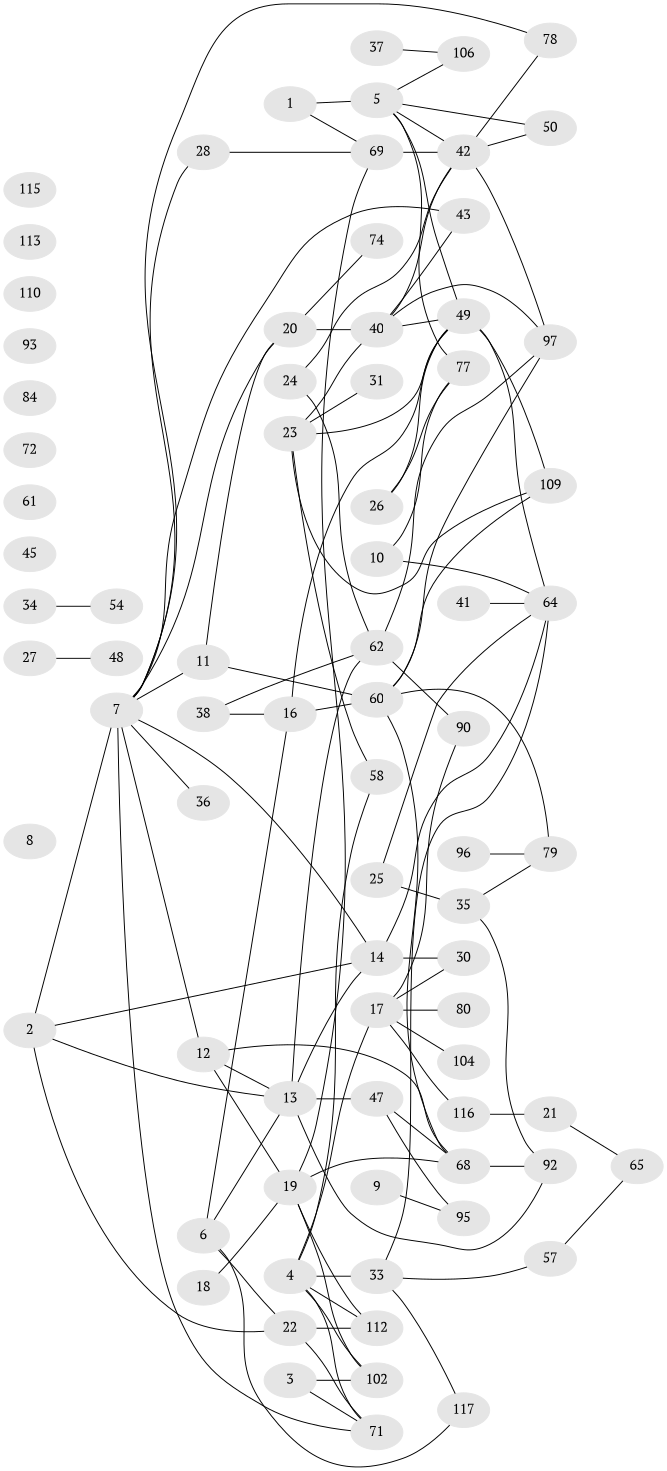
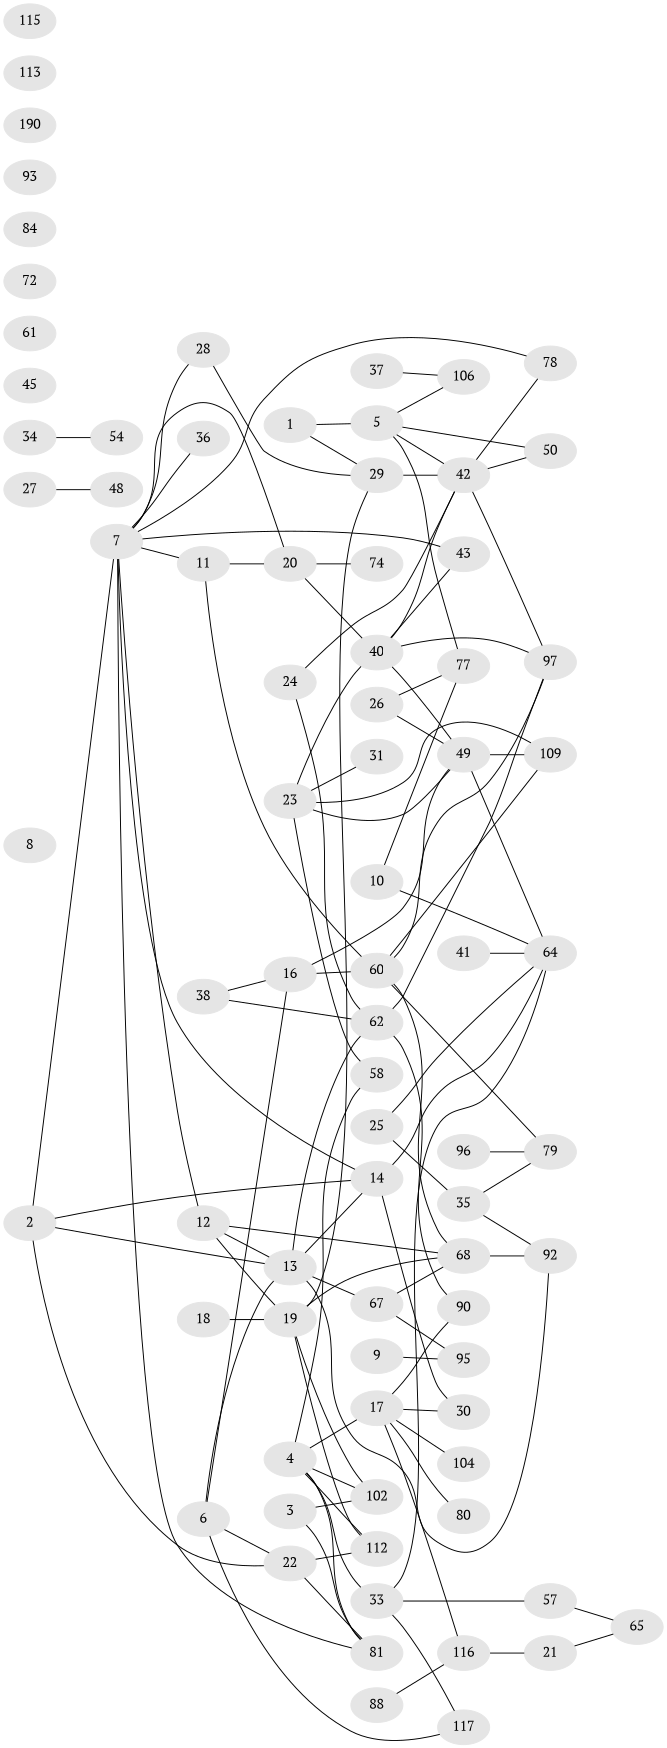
(377, 152) -> (377, 475)
(433, 224) -> none
(30, 294) -> (30, 125)
(377, 1099) -> (377, 1304)
(377, 1432) -> (377, 1653)
none -> (377, 1705)
